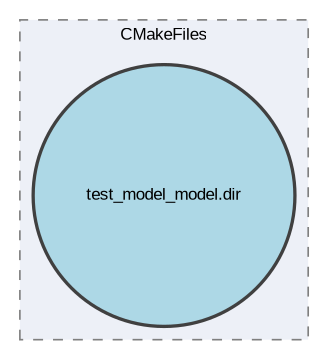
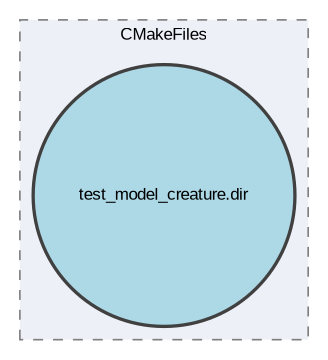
(164, 196) -> (164, 196)
